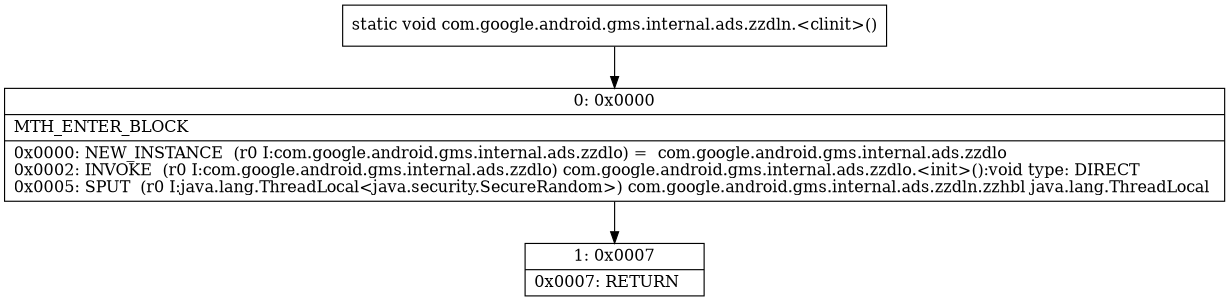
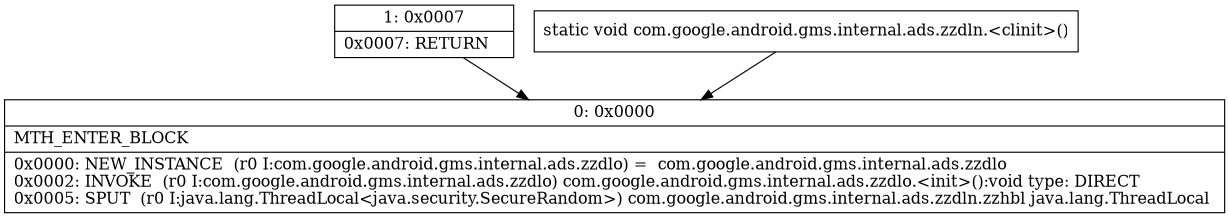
(615, 217) -> (491, 76)
